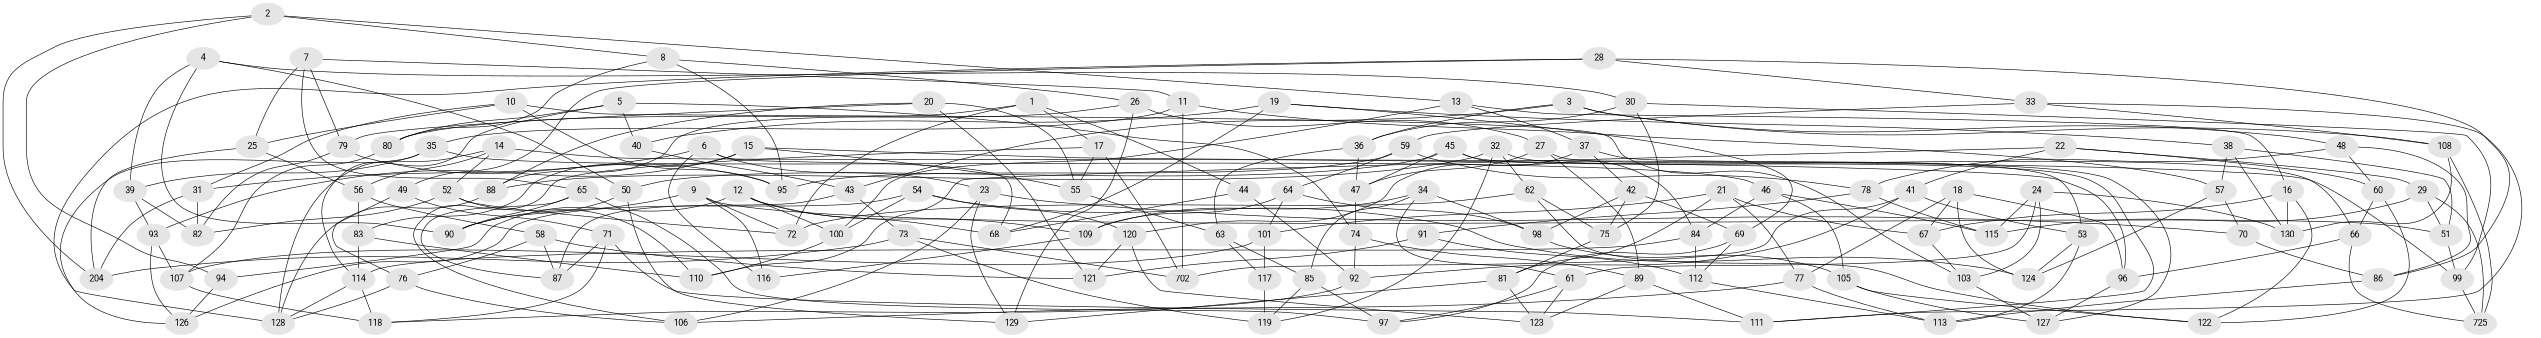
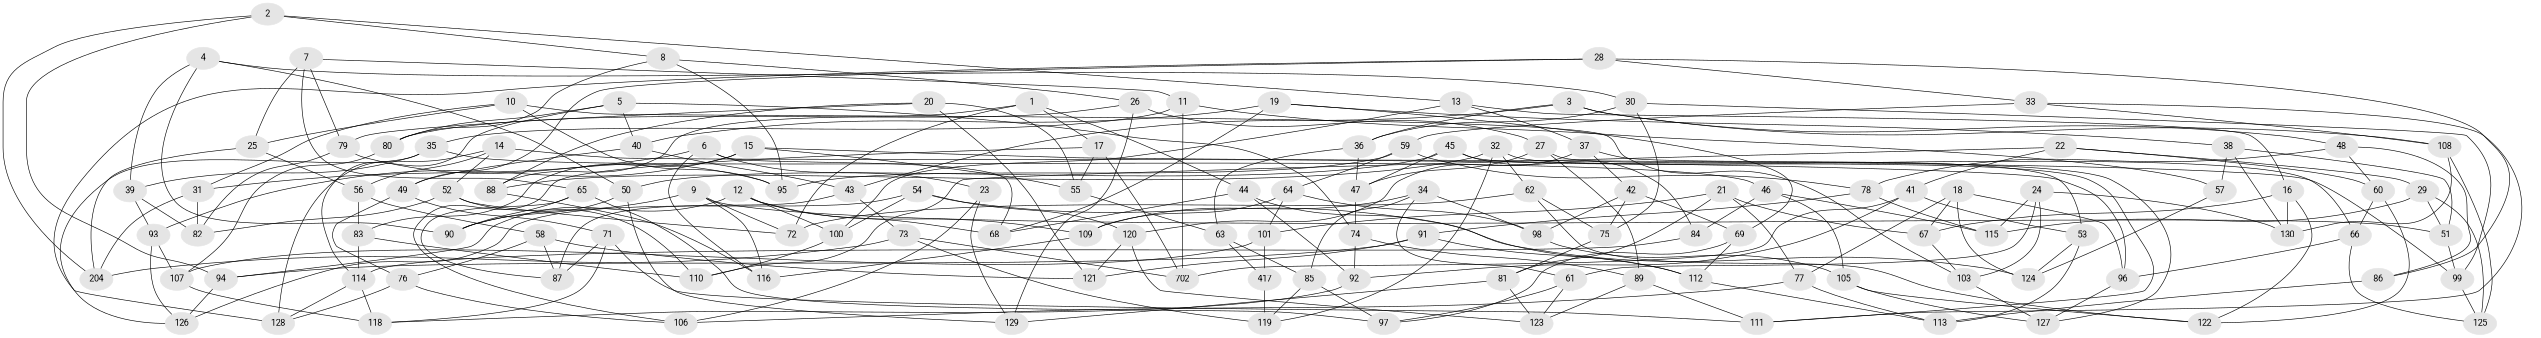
none -> (517, 163)
(379, 208) -> (677, 233)
(2243, 235) -> none
(1696, 257) -> (1470, 231)
none -> (823, 263)
(1265, 279) -> (1265, 279)
(2480, 324) -> (2480, 324)
